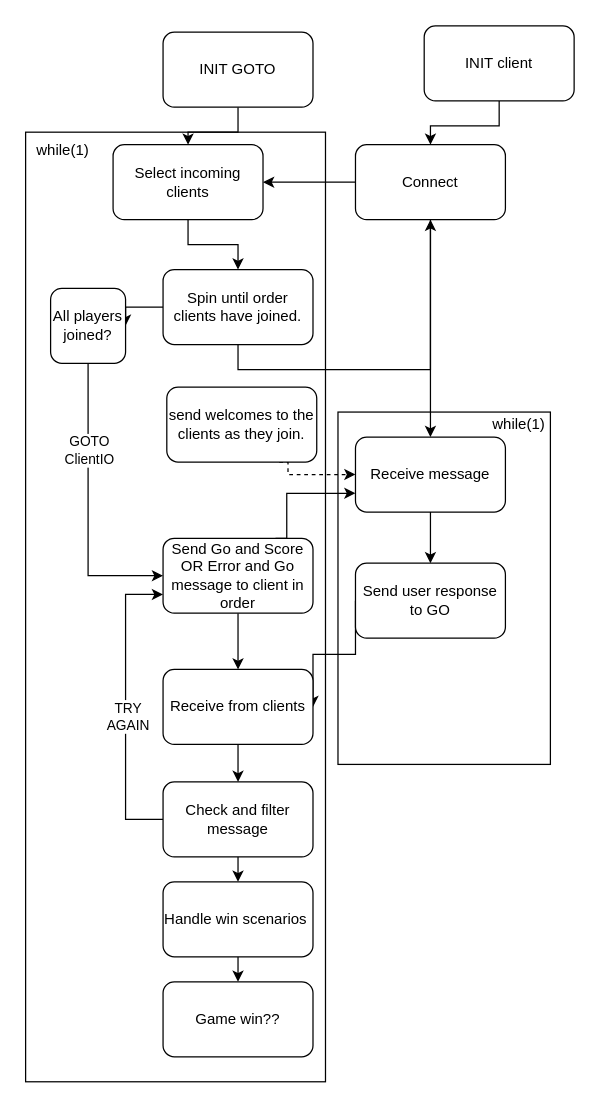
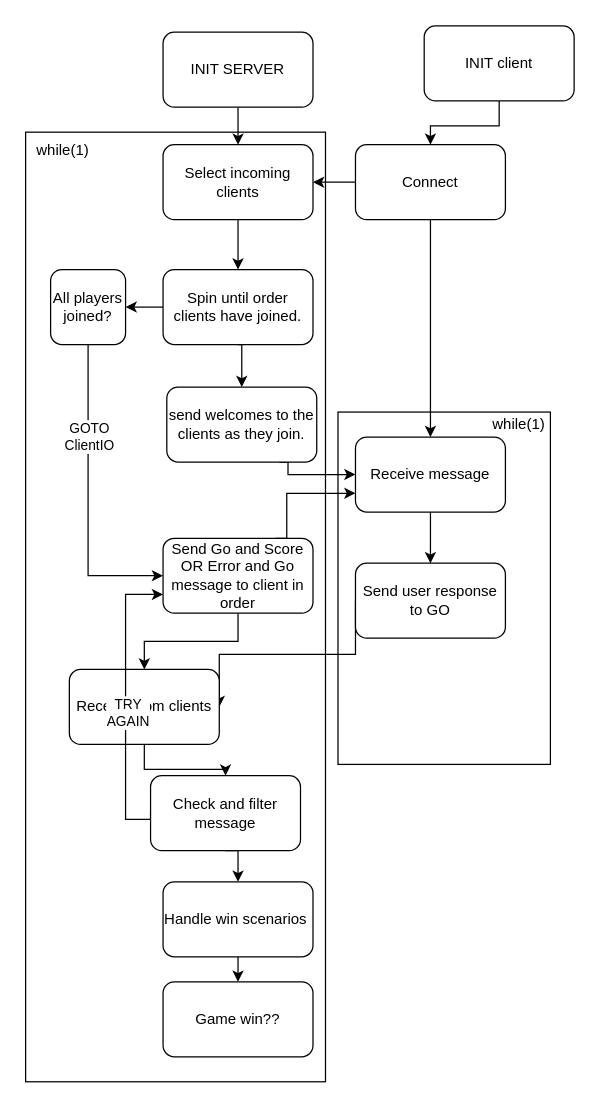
(238, 69) -> (238, 69)
(188, 182) -> (238, 182)
(88, 326) -> (88, 307)
(320, 369) -> (242, 360)
(312, 474) -> (312, 474)
(238, 707) -> (144, 707)
(238, 819) -> (226, 813)
